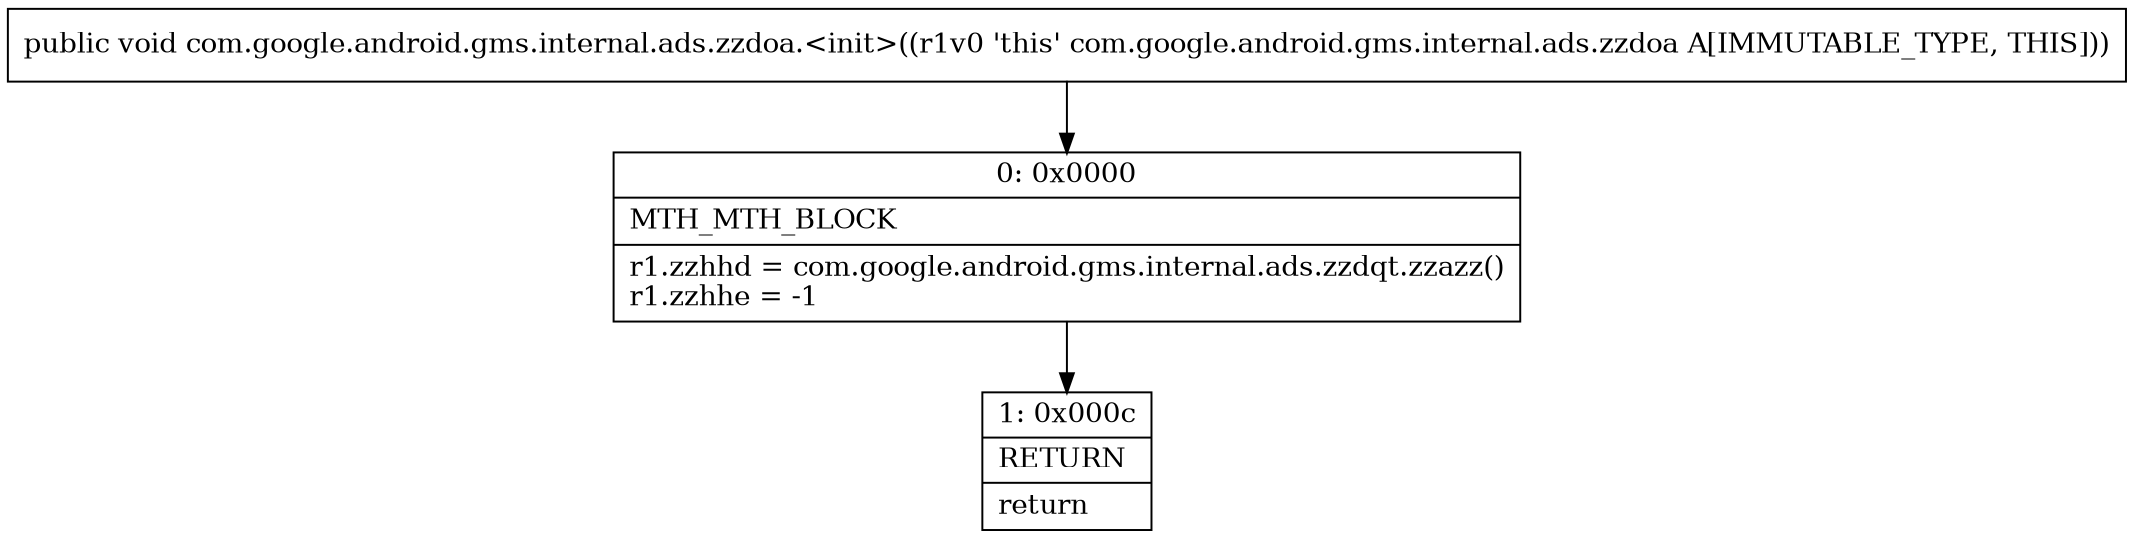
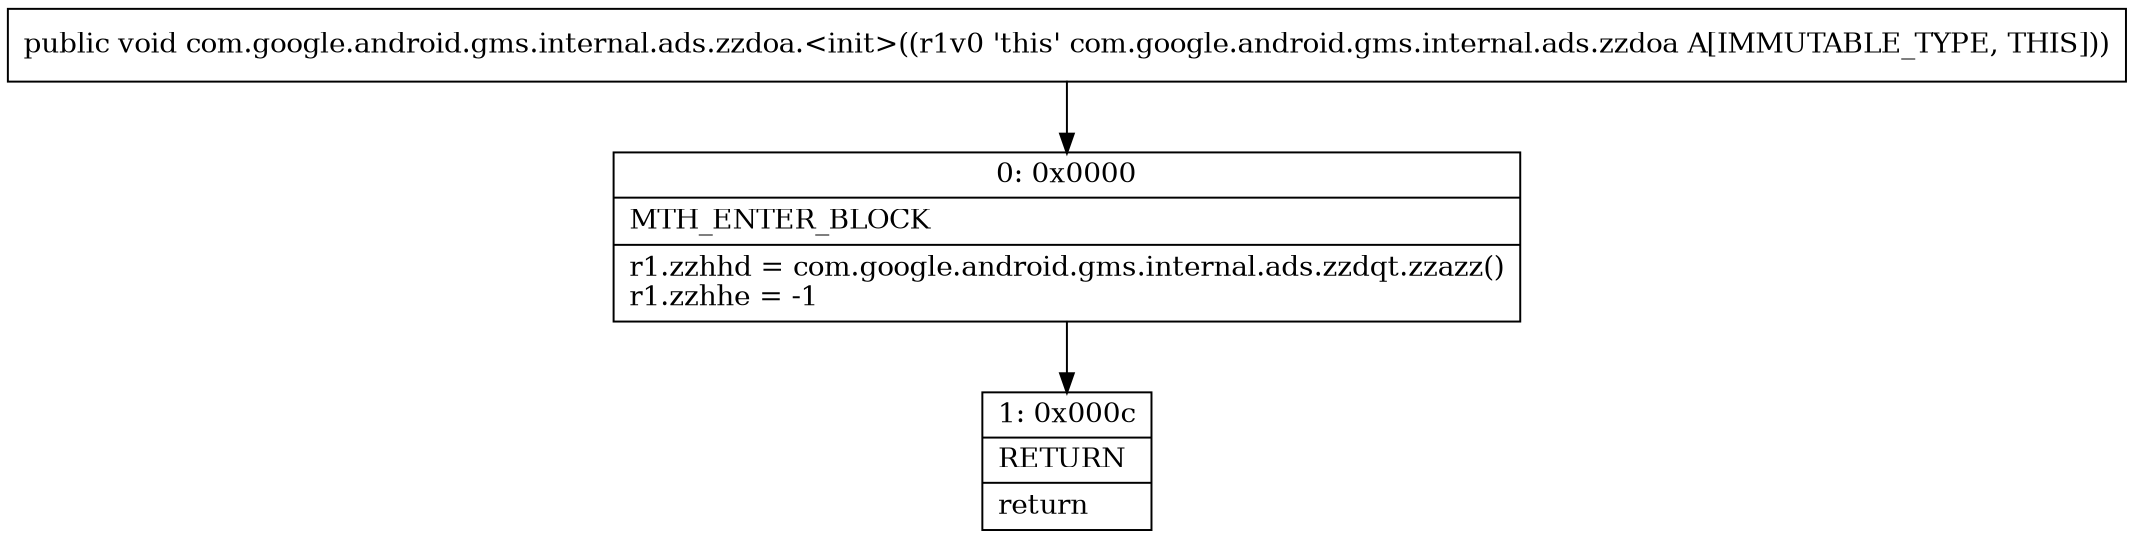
(763, 220) -> (781, 220)
